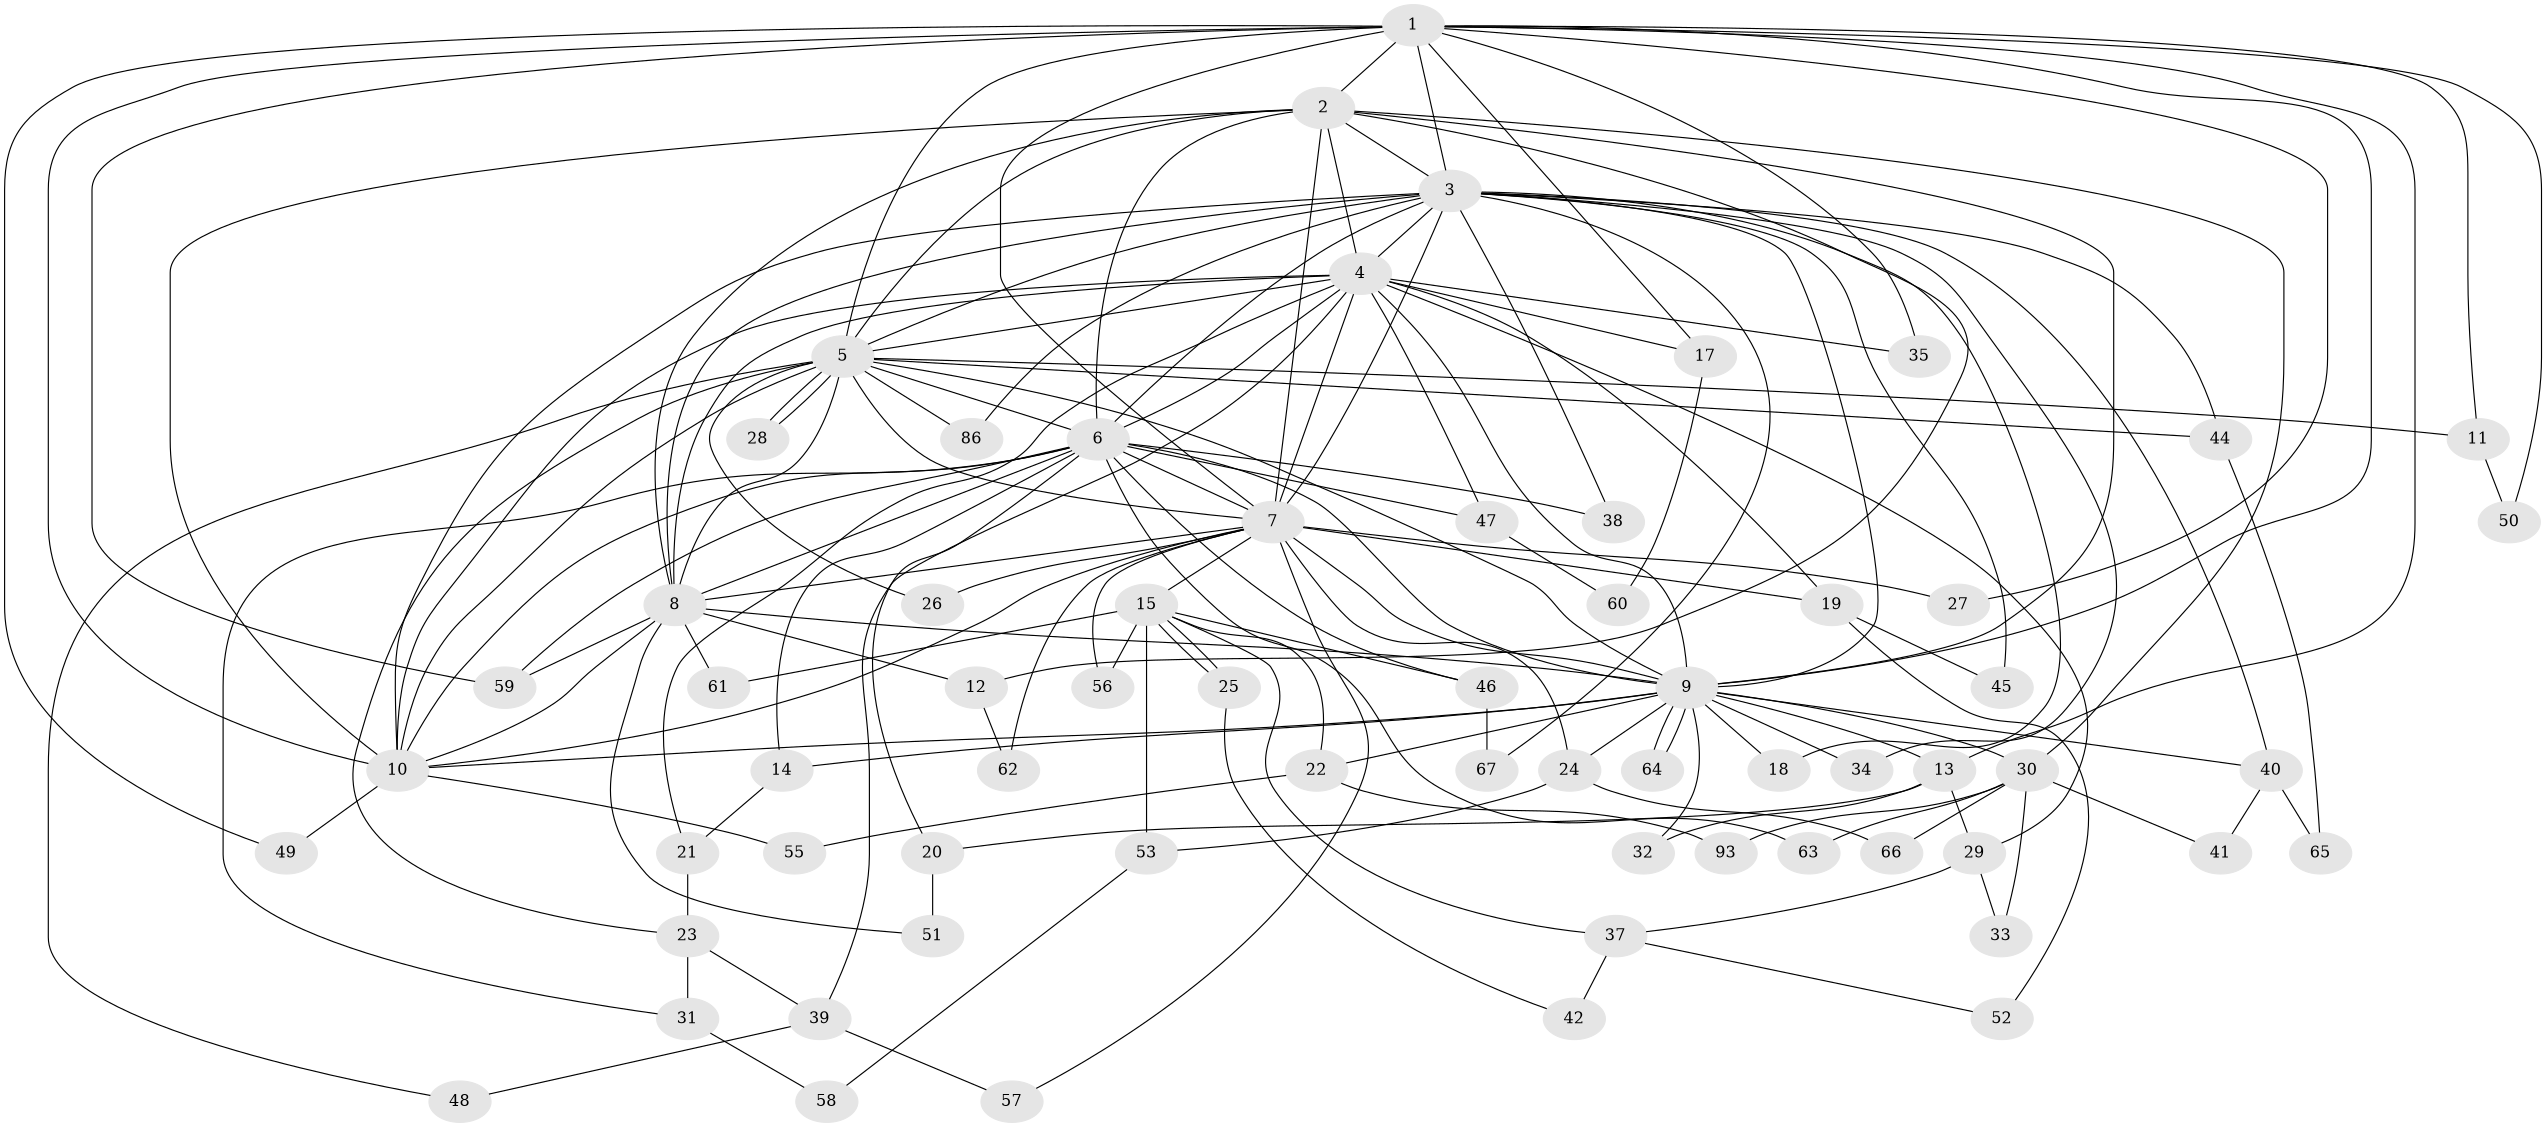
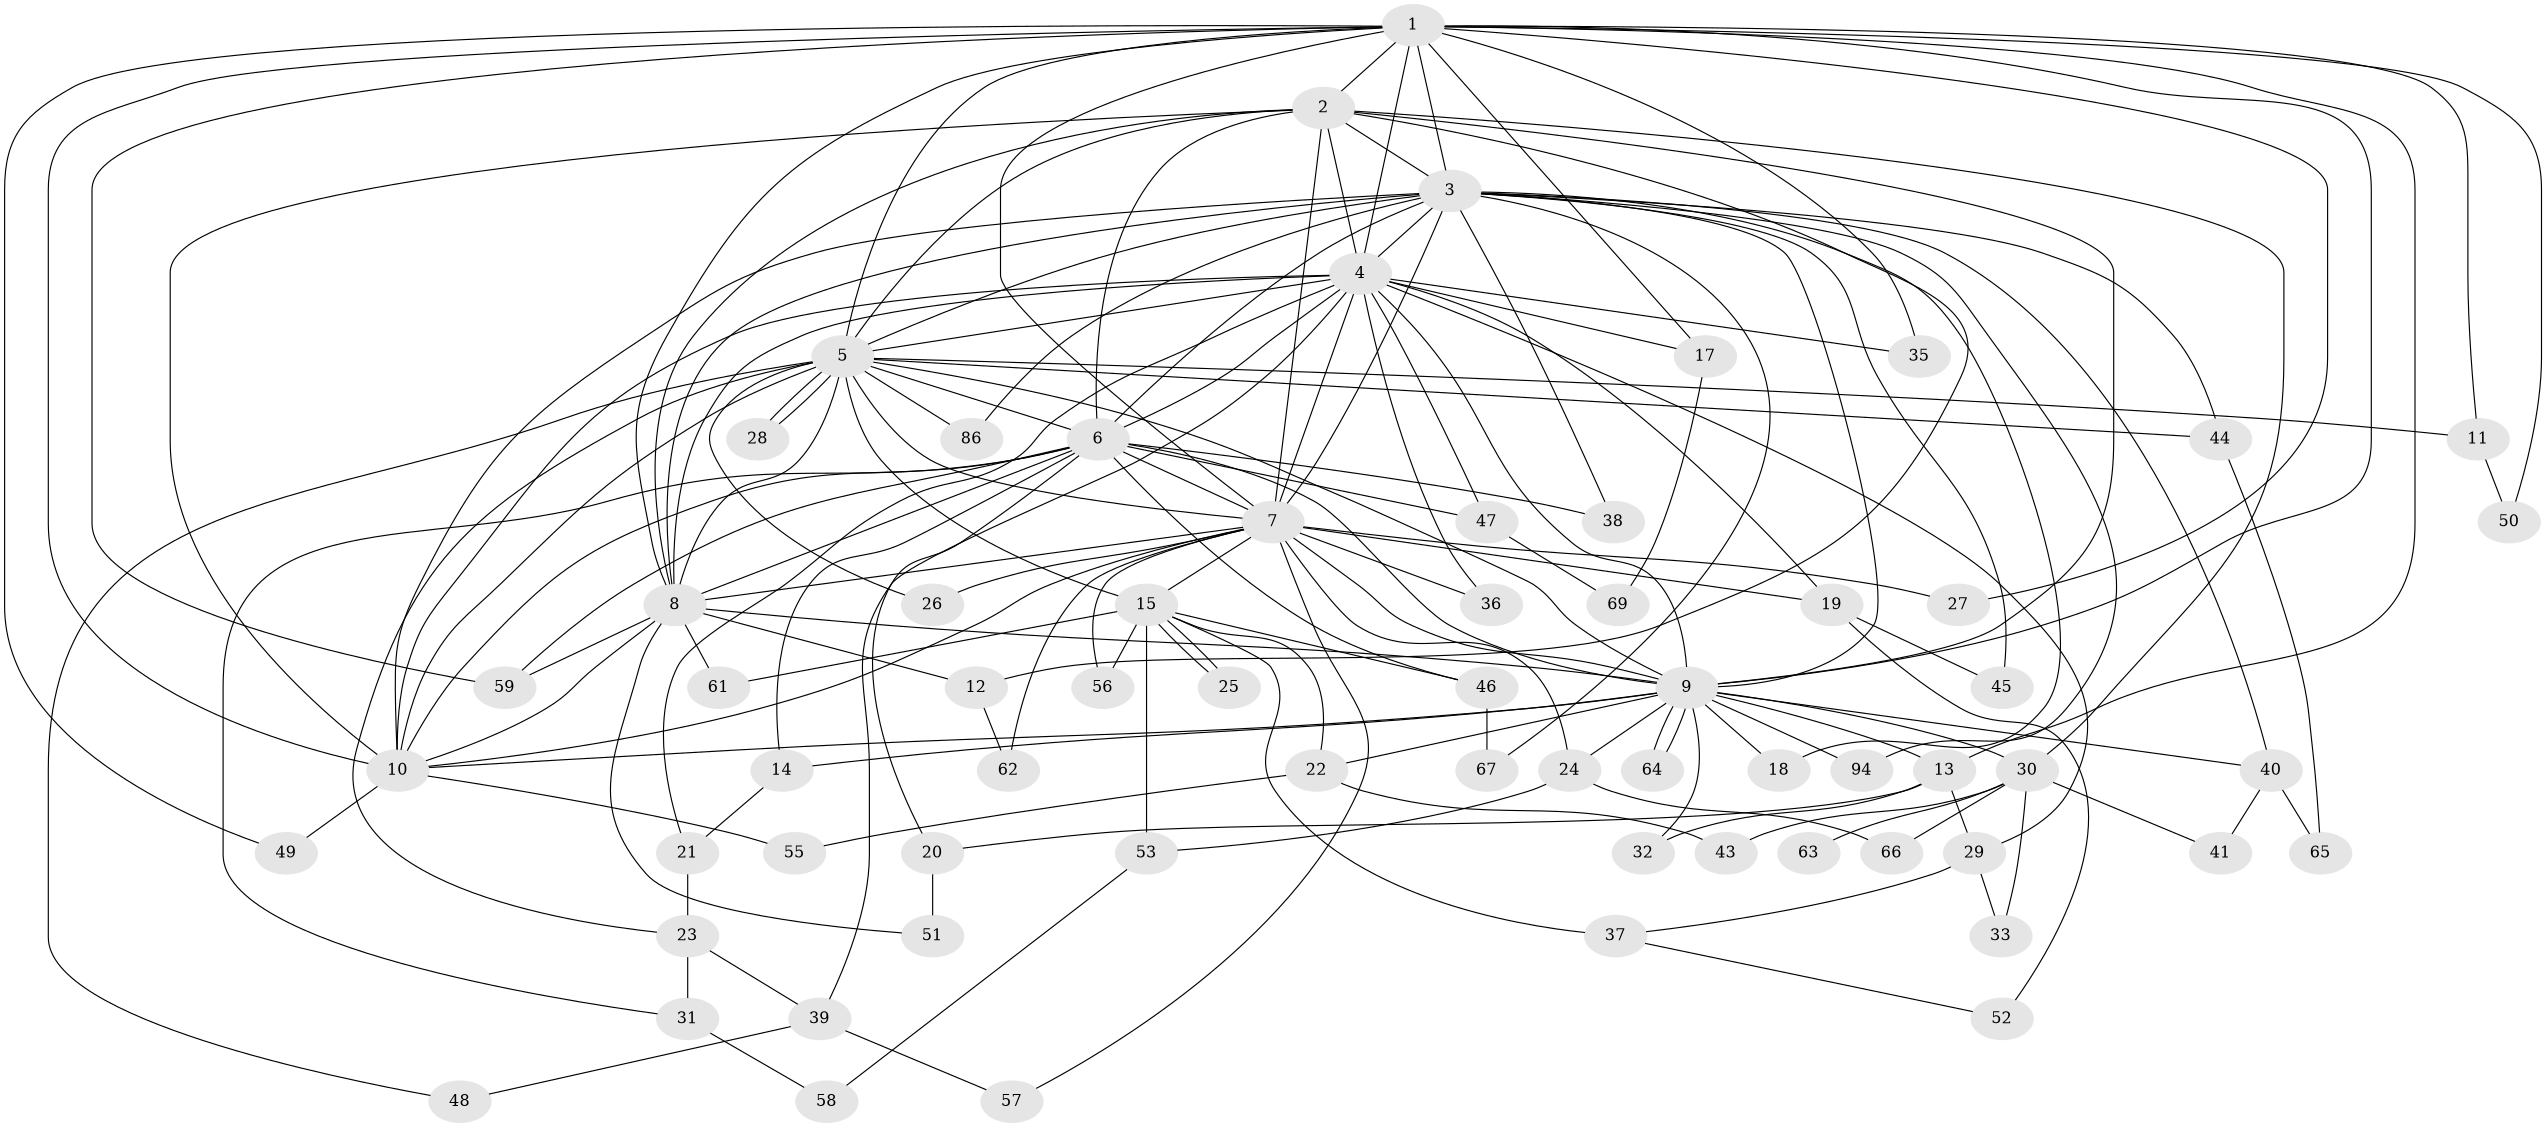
none -> (879, 116)
none -> (1389, 139)
none -> (960, 525)
none -> (1492, 605)
(1618, 605) -> (1618, 605)
(1394, 745) -> none
(1862, 770) -> (1862, 770)
(1726, 853) -> (1726, 853)
(1574, 1019) -> none
